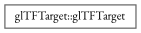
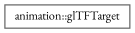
(70, 17) -> (67, 17)
